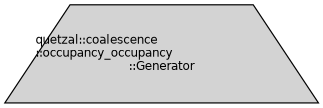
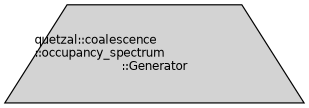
(162, 54) -> (154, 54)
